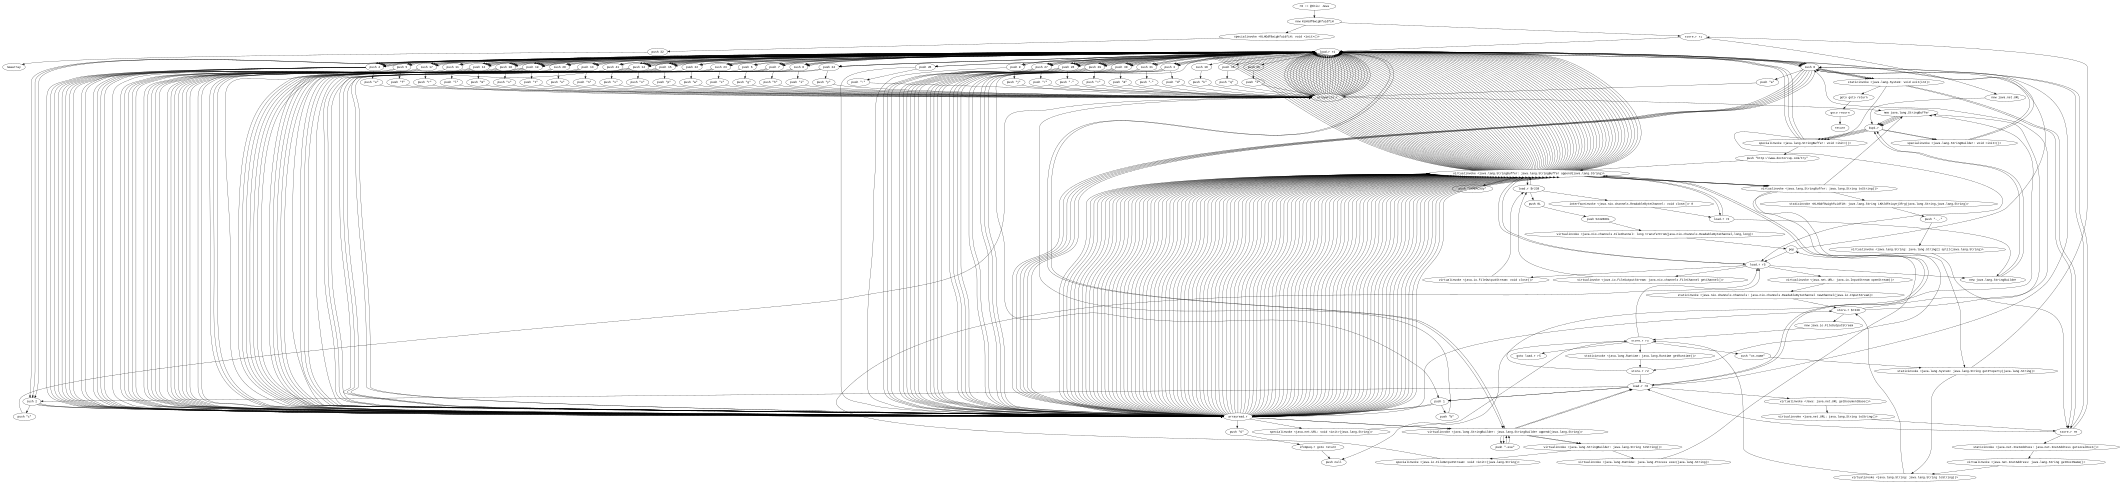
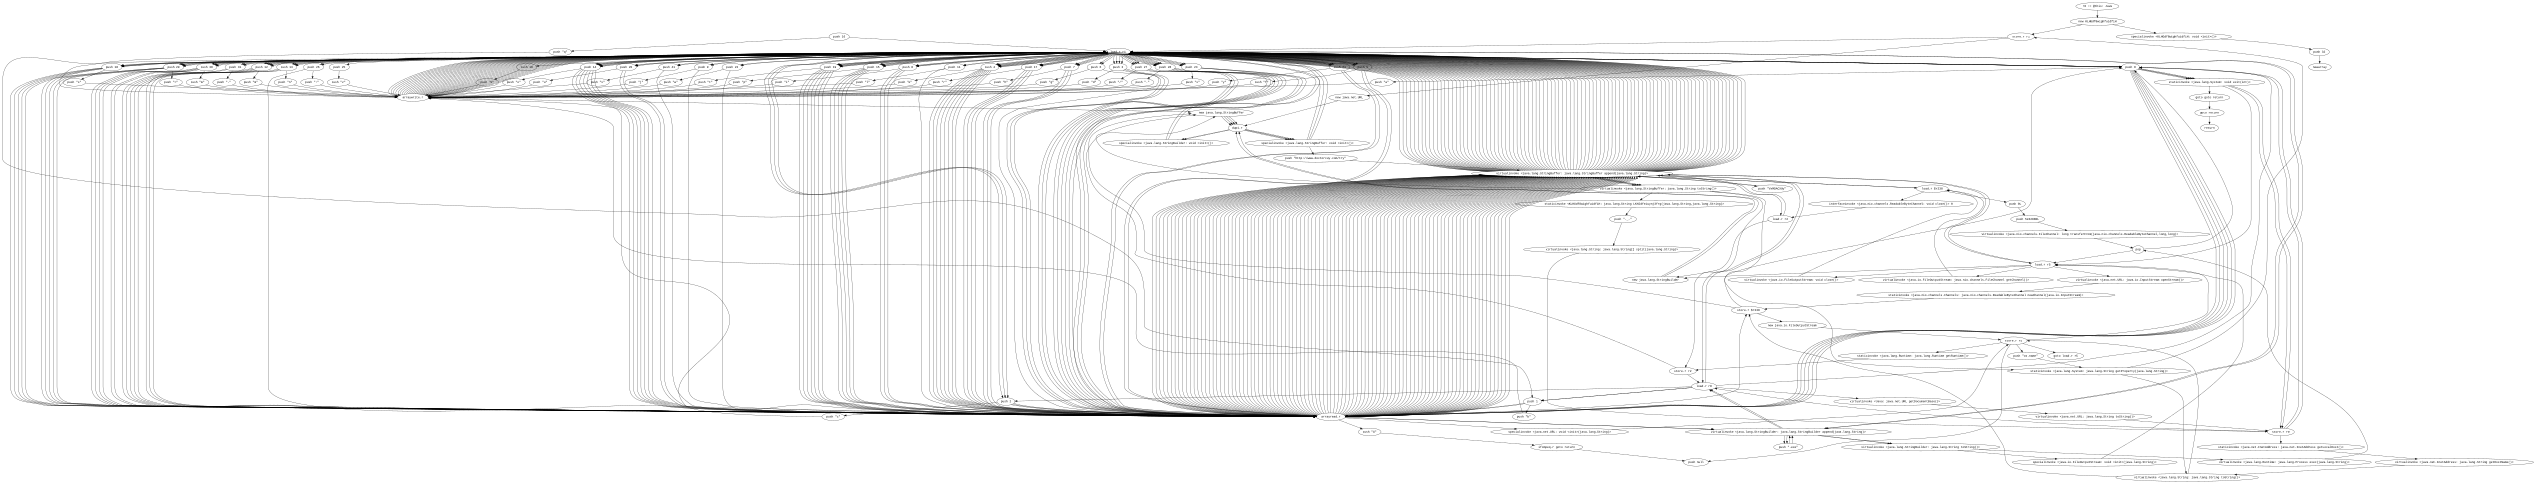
(1277, 58) -> (976, 44)
